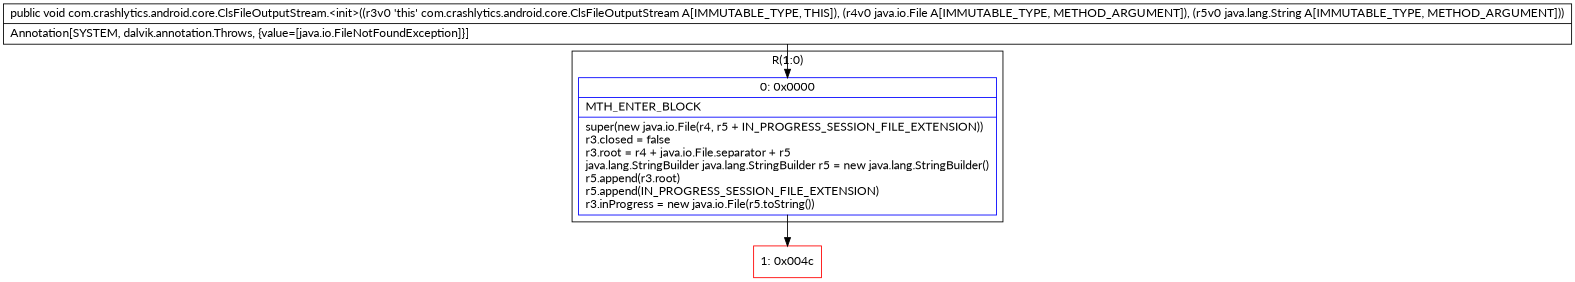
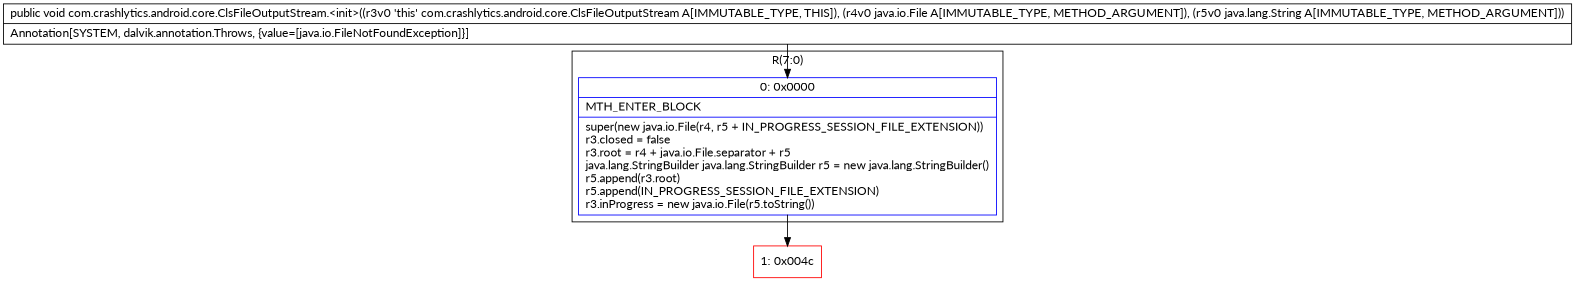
(788, 61) -> (788, 61)
